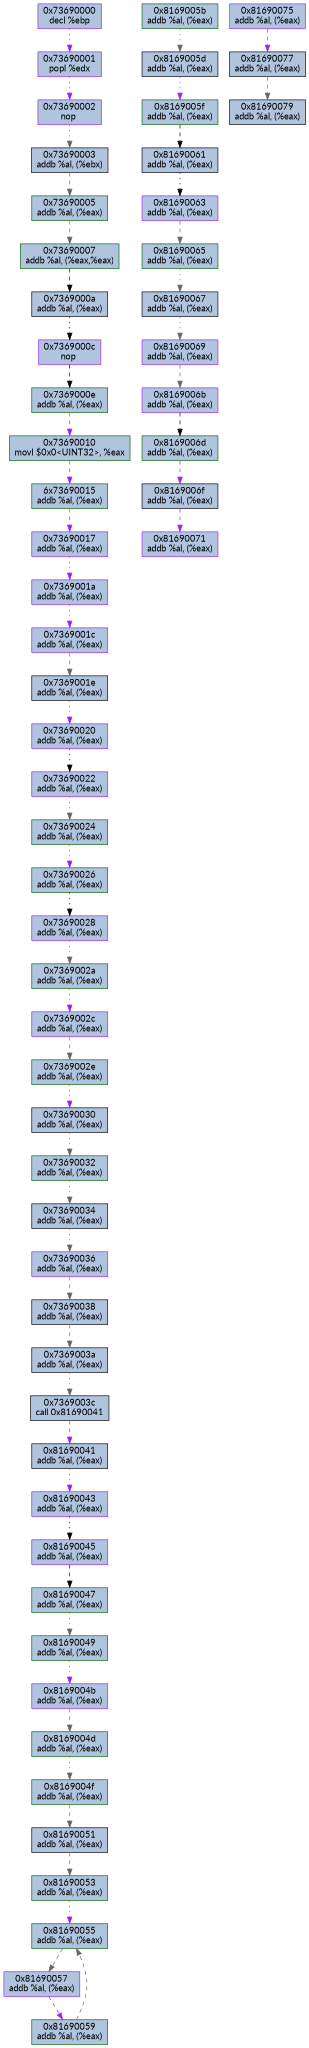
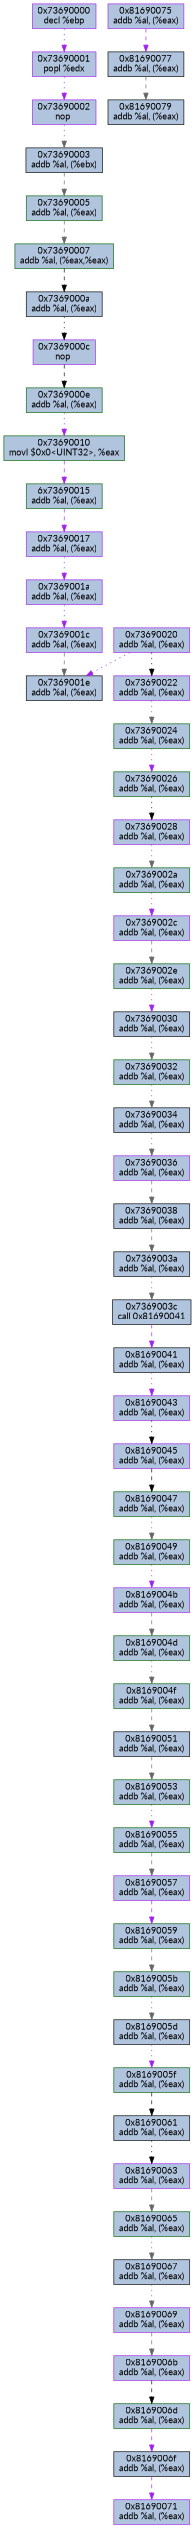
(70, 421) -> (64, 421)
(70, 709) -> (111, 663)
(87, 1987) -> (152, 1957)
